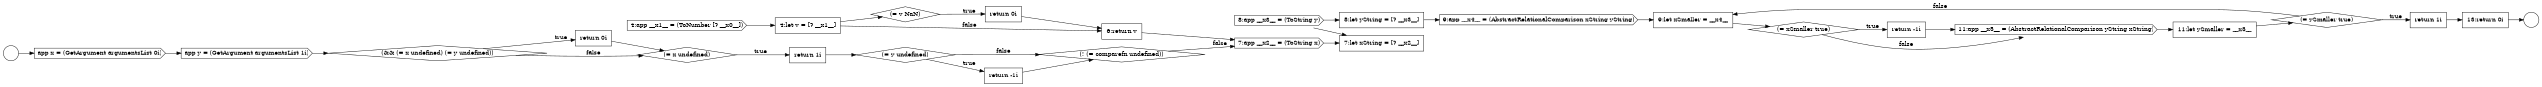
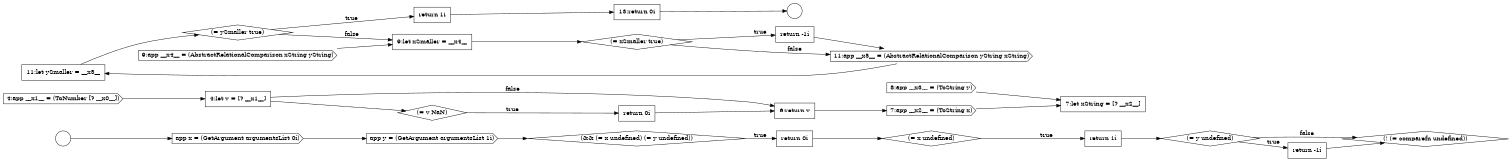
(1382, 20) -> none
(1199, 49) -> none
(577, 56) -> none
